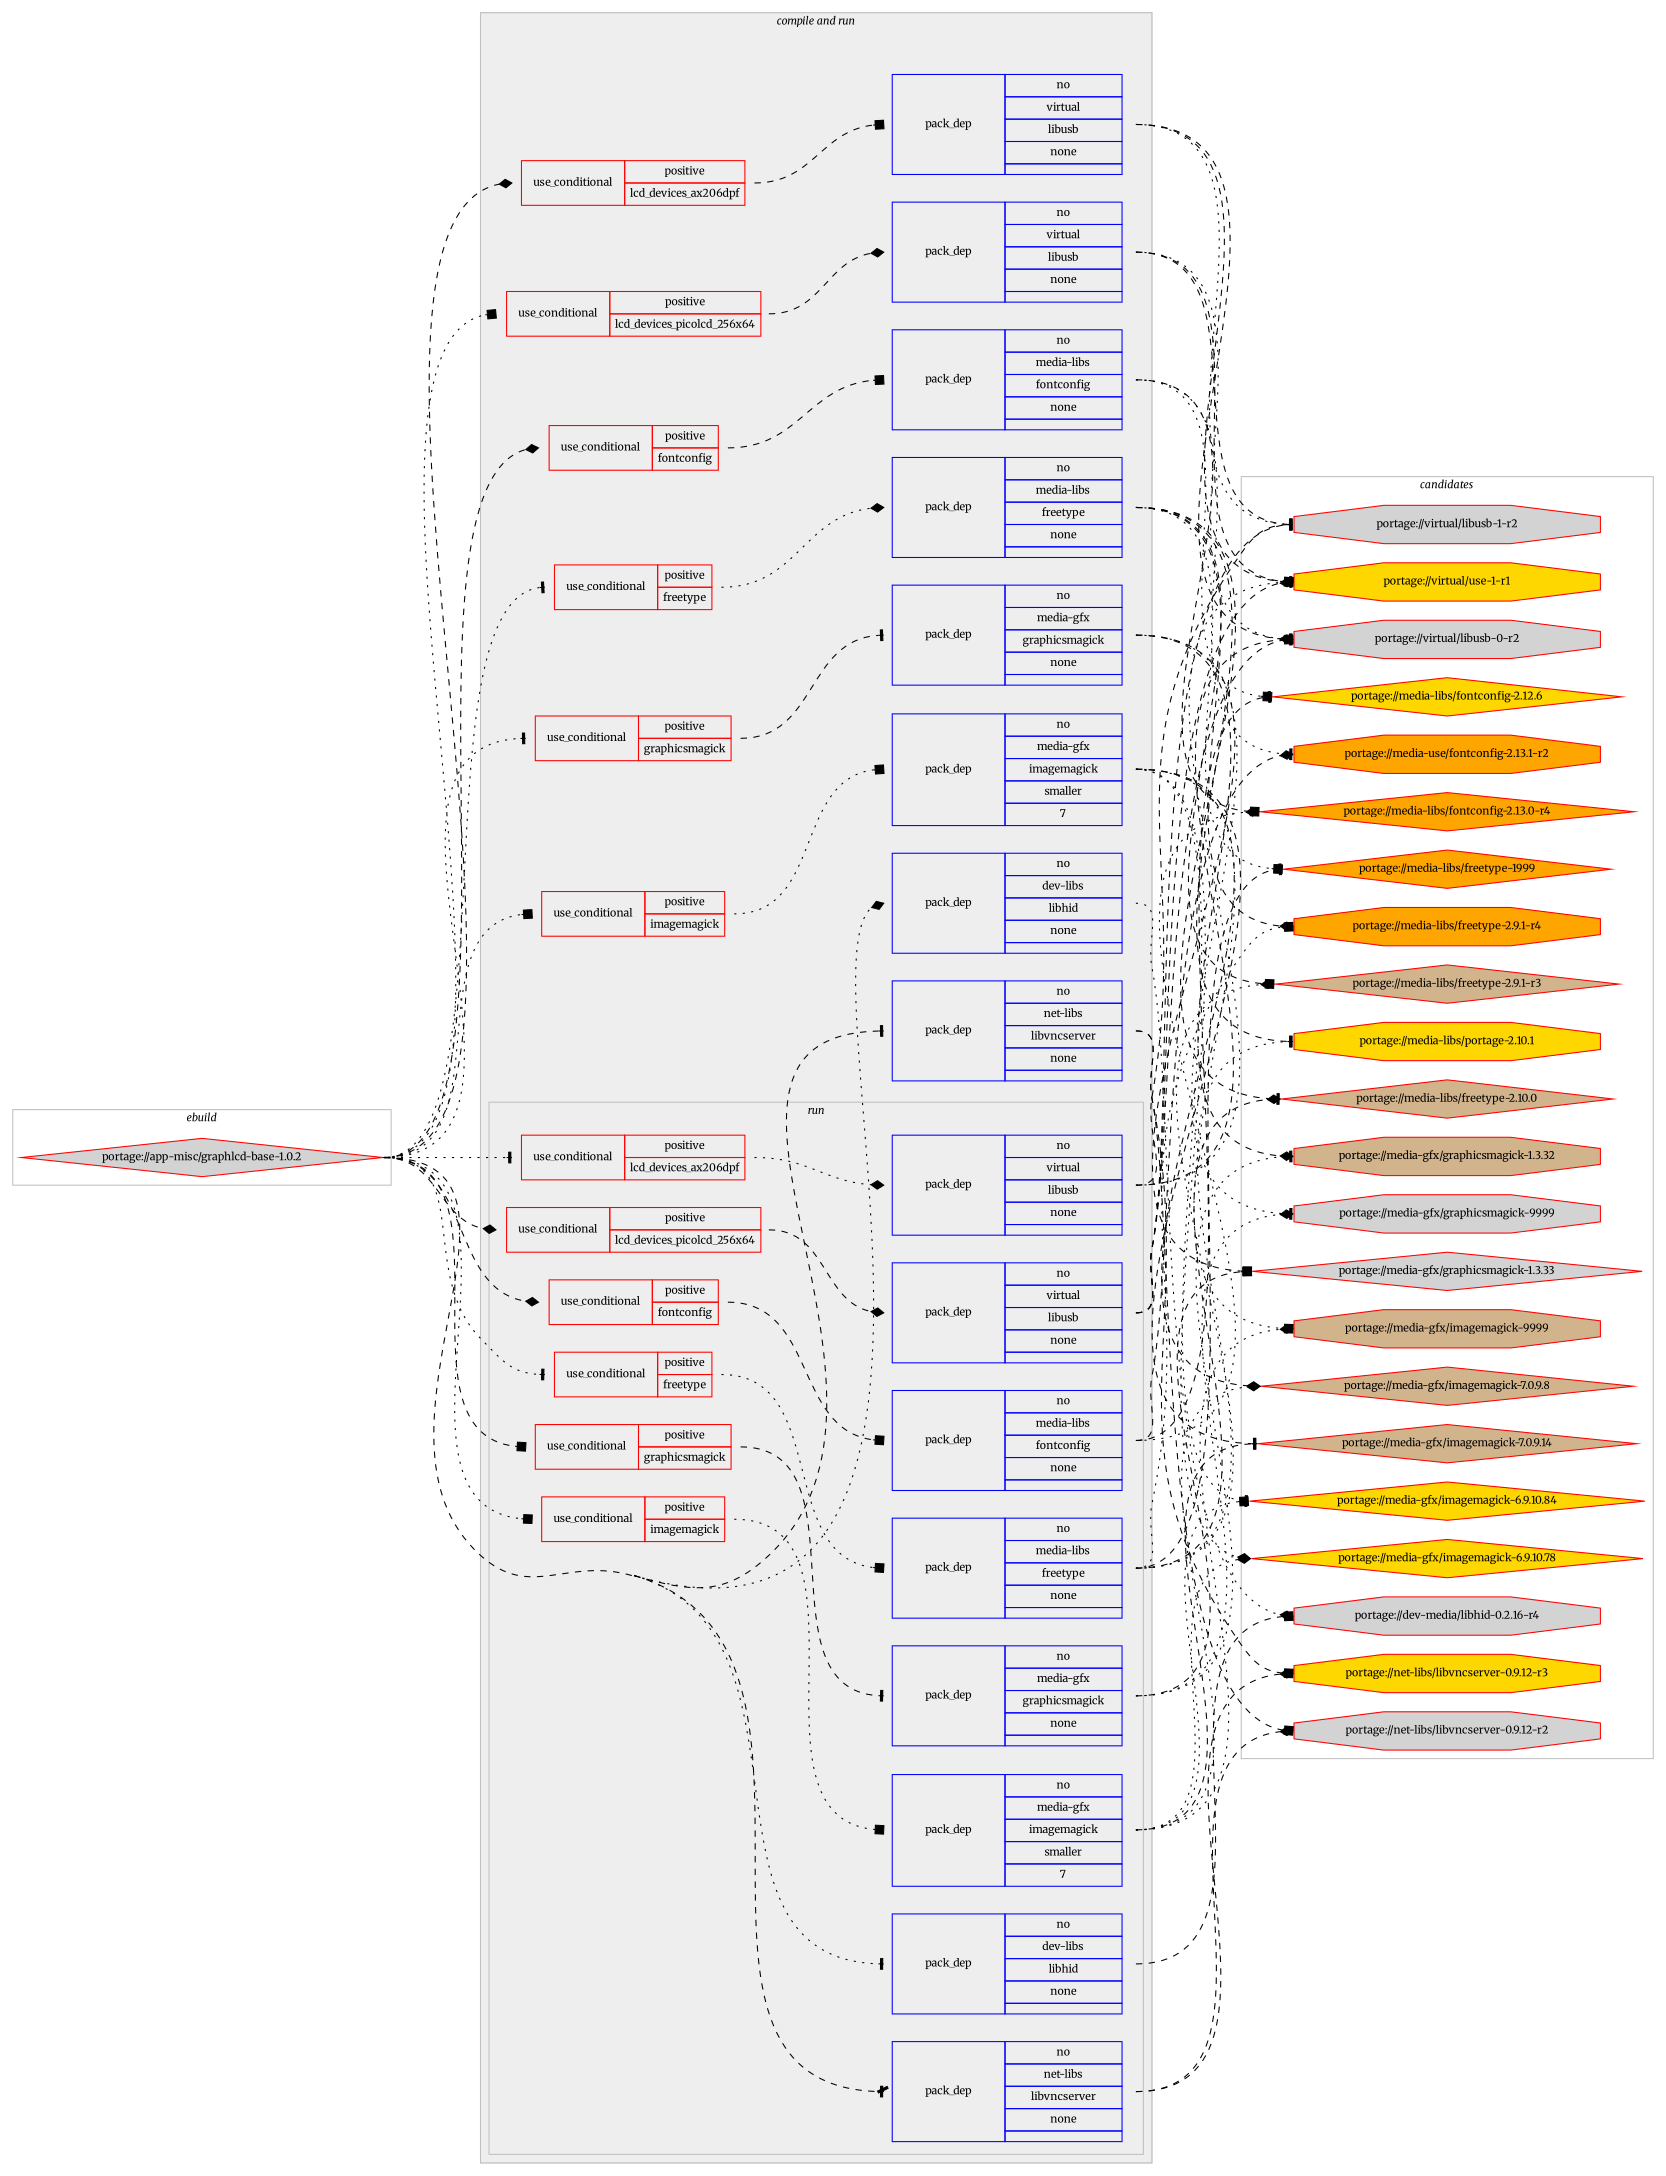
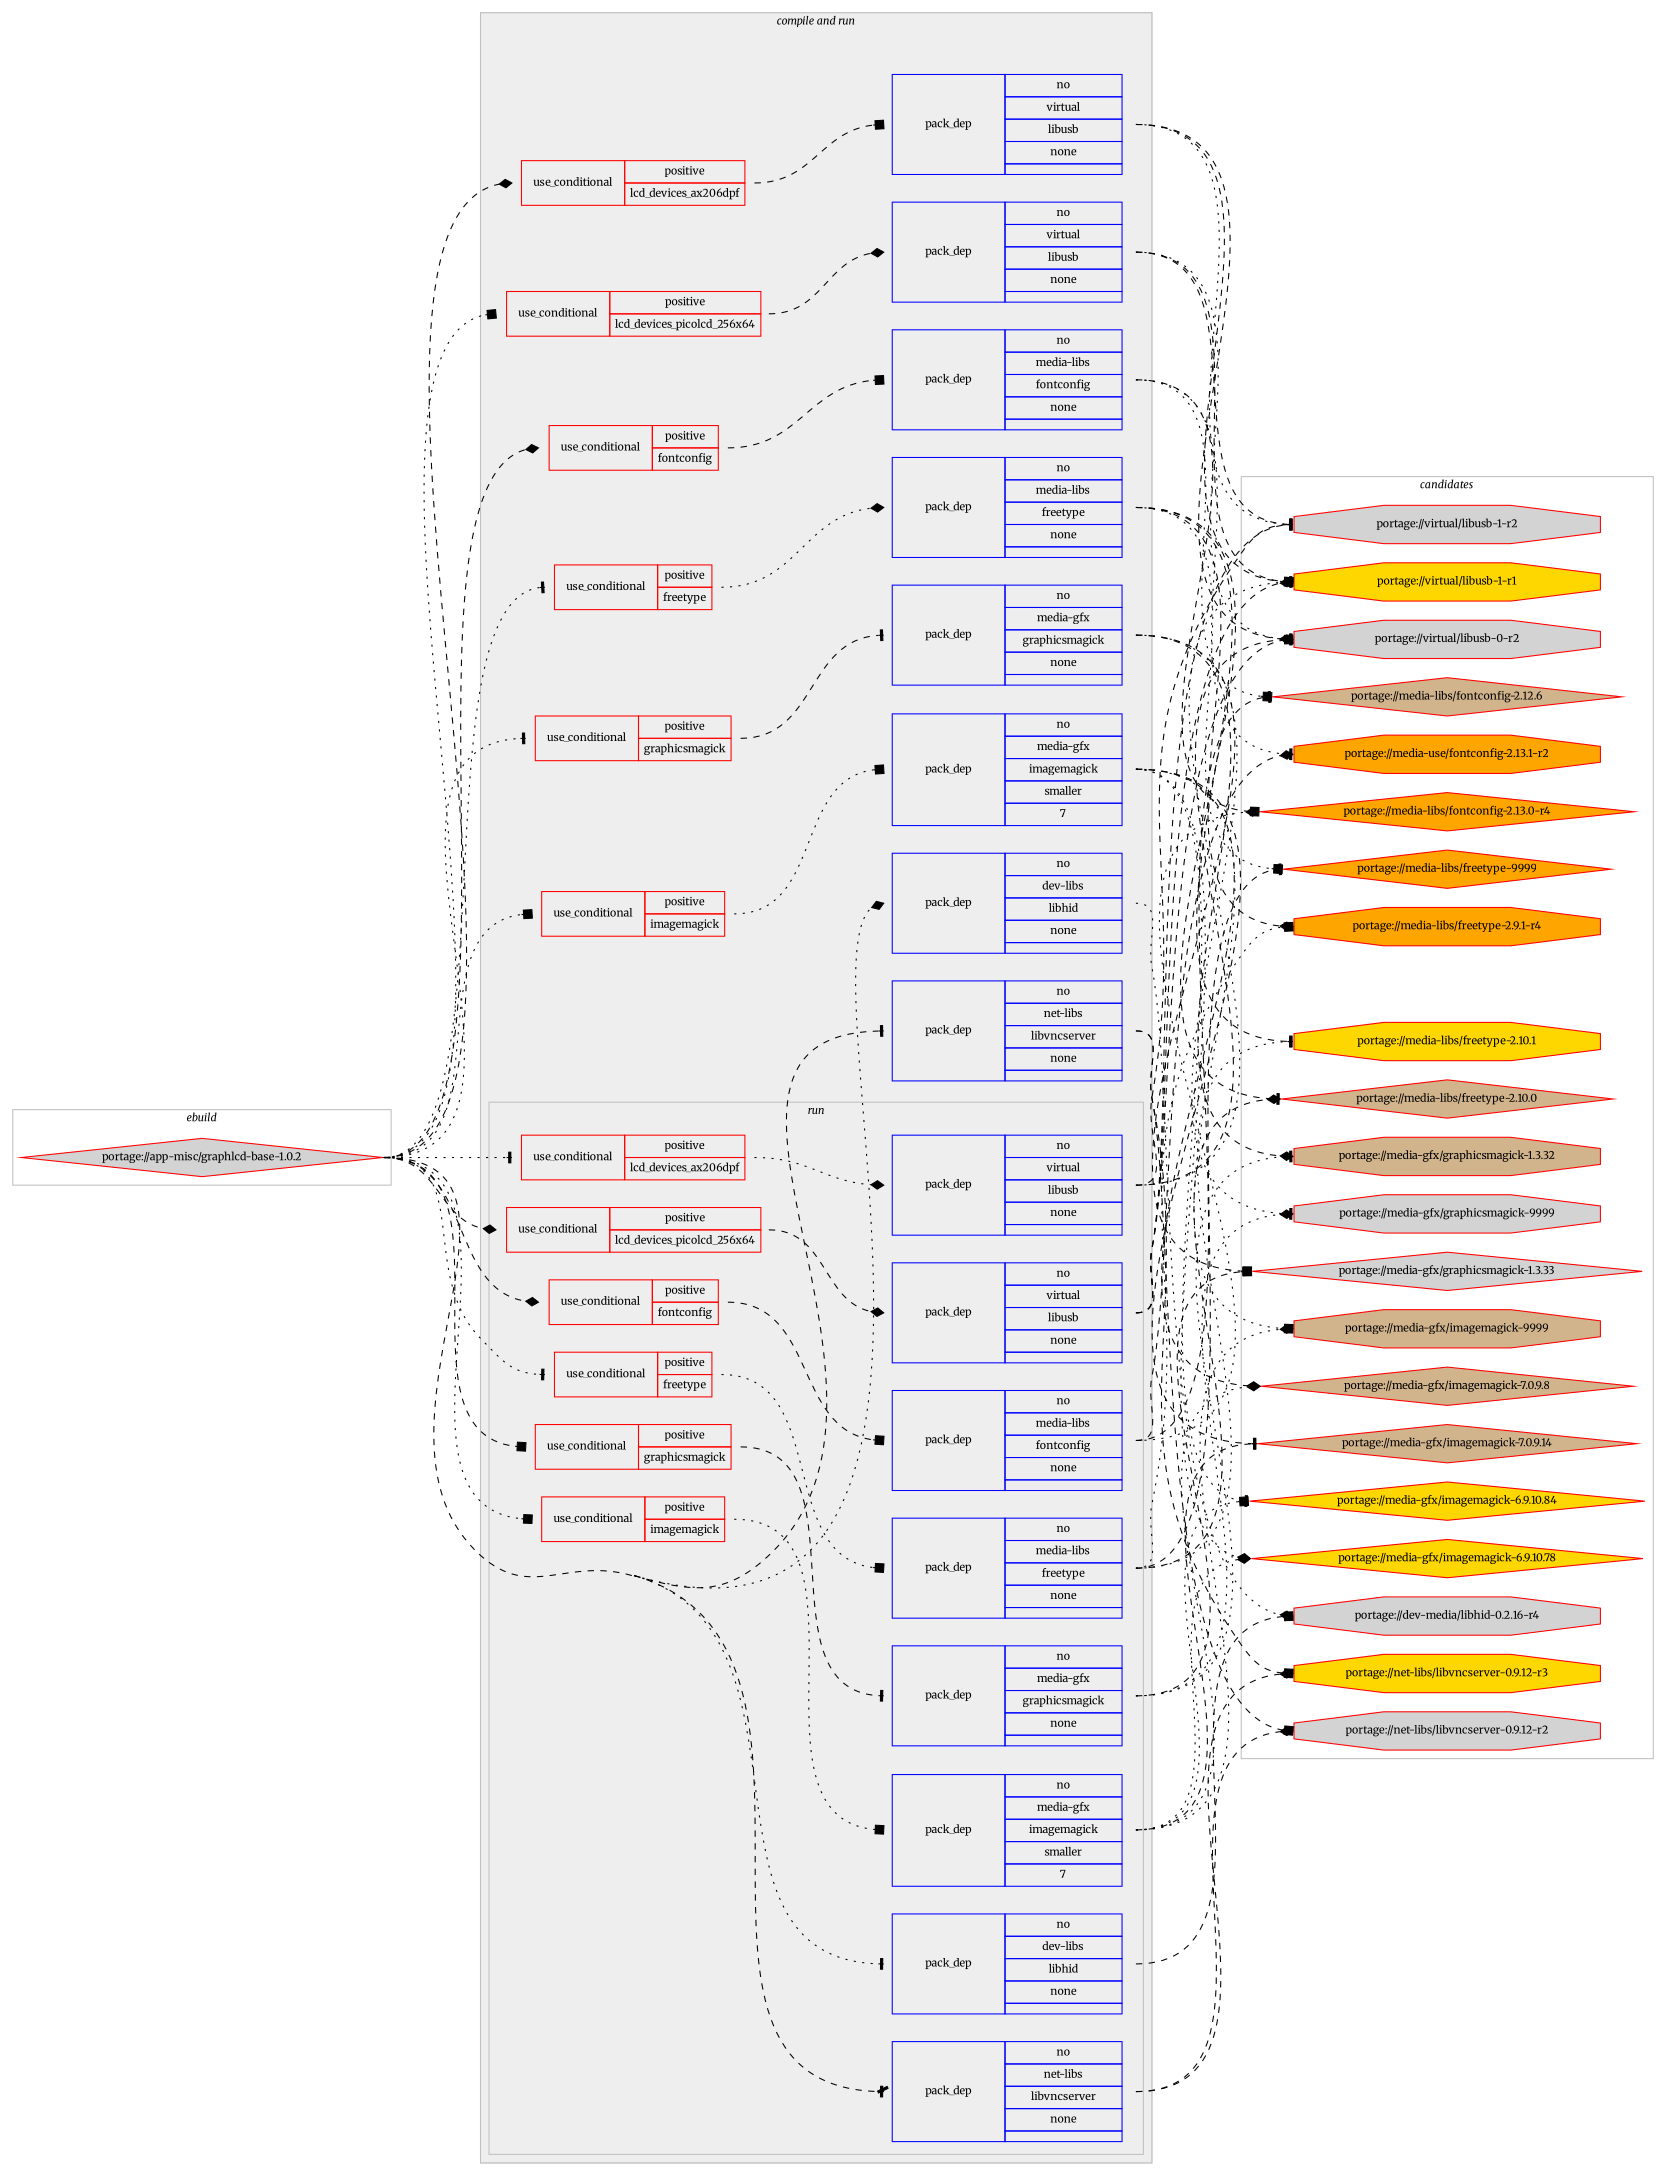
(1447, 582) -> (1447, 582)
(1447, 697) -> (1447, 697)
(1447, 869) -> (1447, 869)
(1447, 984) -> none
(1447, 1042) -> (1447, 1042)
